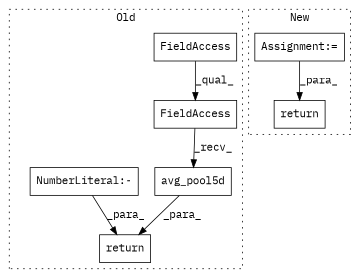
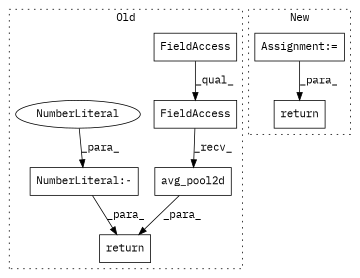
none -> (78, 114)
(193, 181) -> (193, 181)
